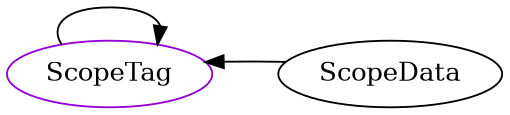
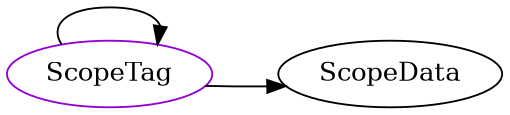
(255, 62) -> (236, 86)
